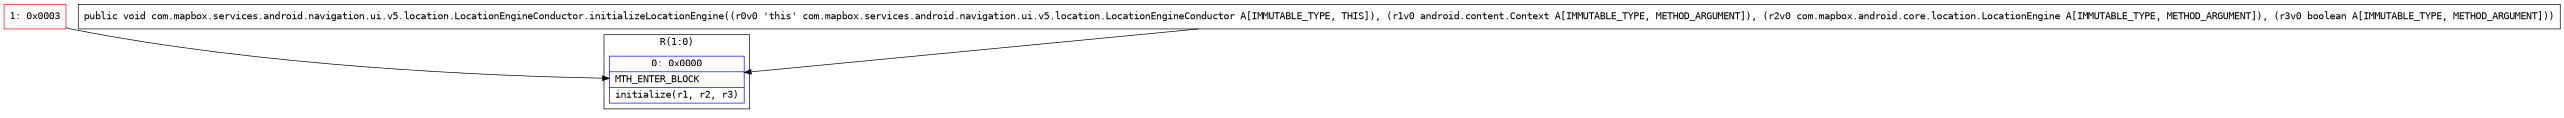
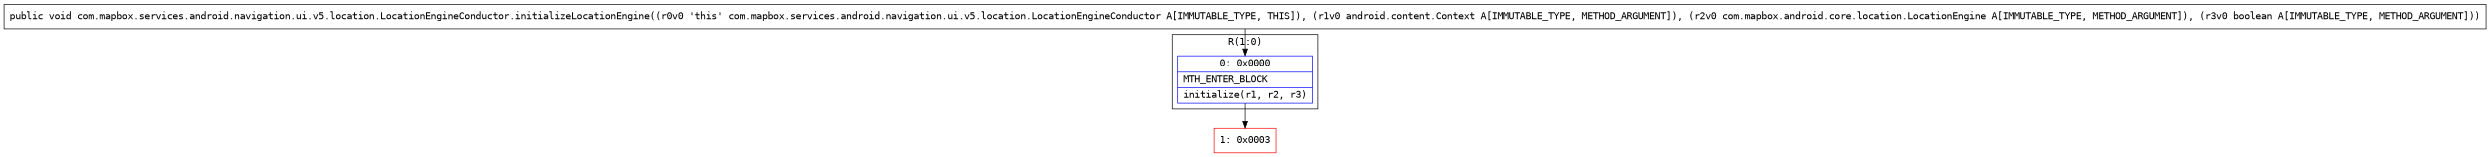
(333, 64) -> (1245, 113)
